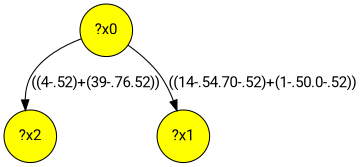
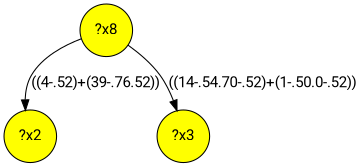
(106, 30) -> (106, 30)
(183, 136) -> (183, 136)
